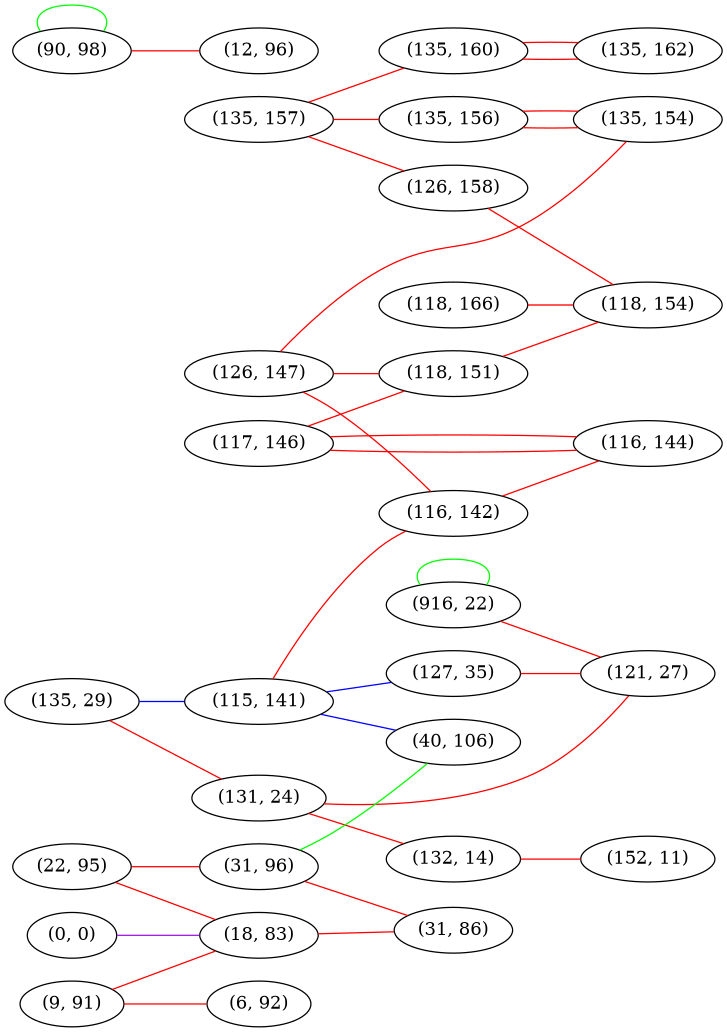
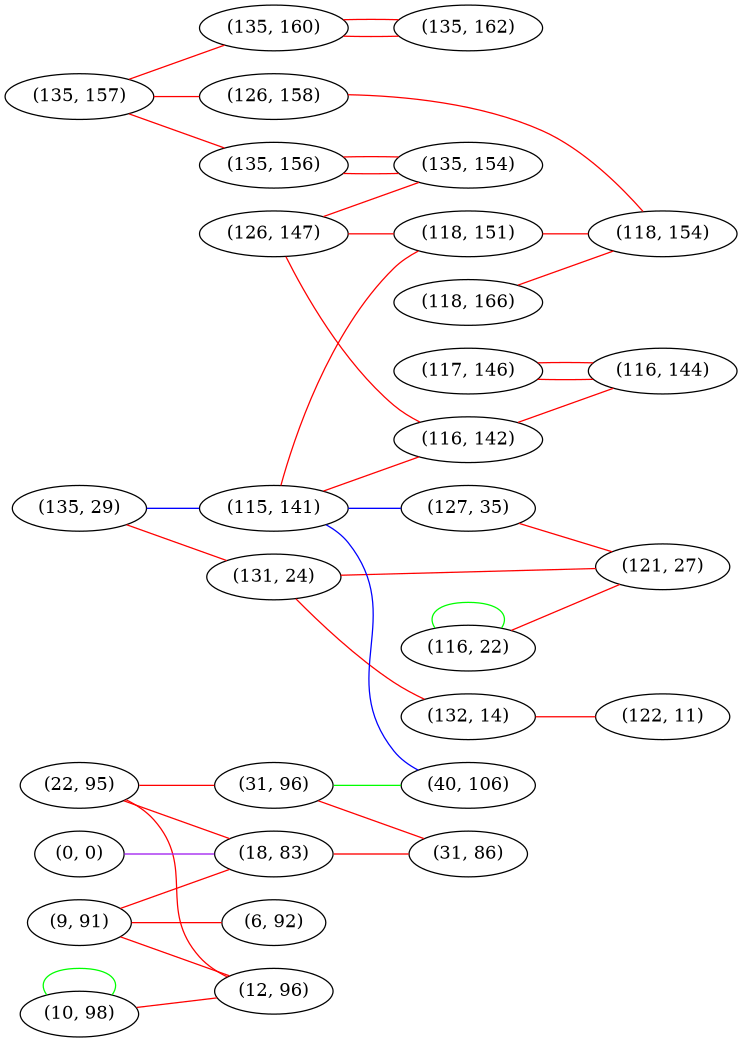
(72, 51) -> (79, 1014)
(356, 409) -> (331, 356)
(453, 605) -> (468, 648)
(648, 859) -> (663, 717)
none -> (176, 877)
none -> (175, 956)
